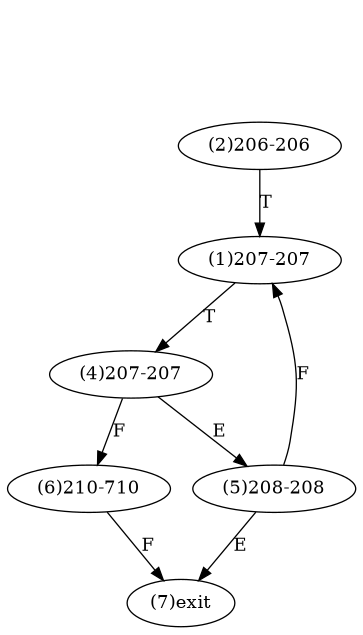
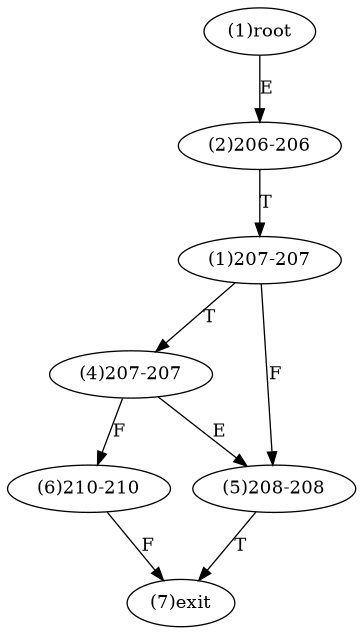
none -> (260, 32)
(296, 380) -> (267, 368)
(89, 489) -> (89, 489)
(241, 546) -> (241, 546)
